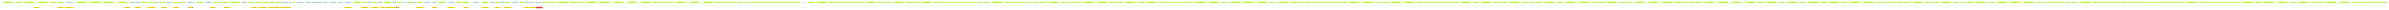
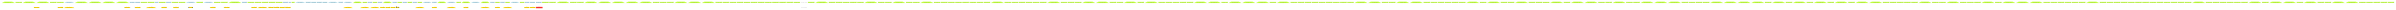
none -> (1336, 2)
